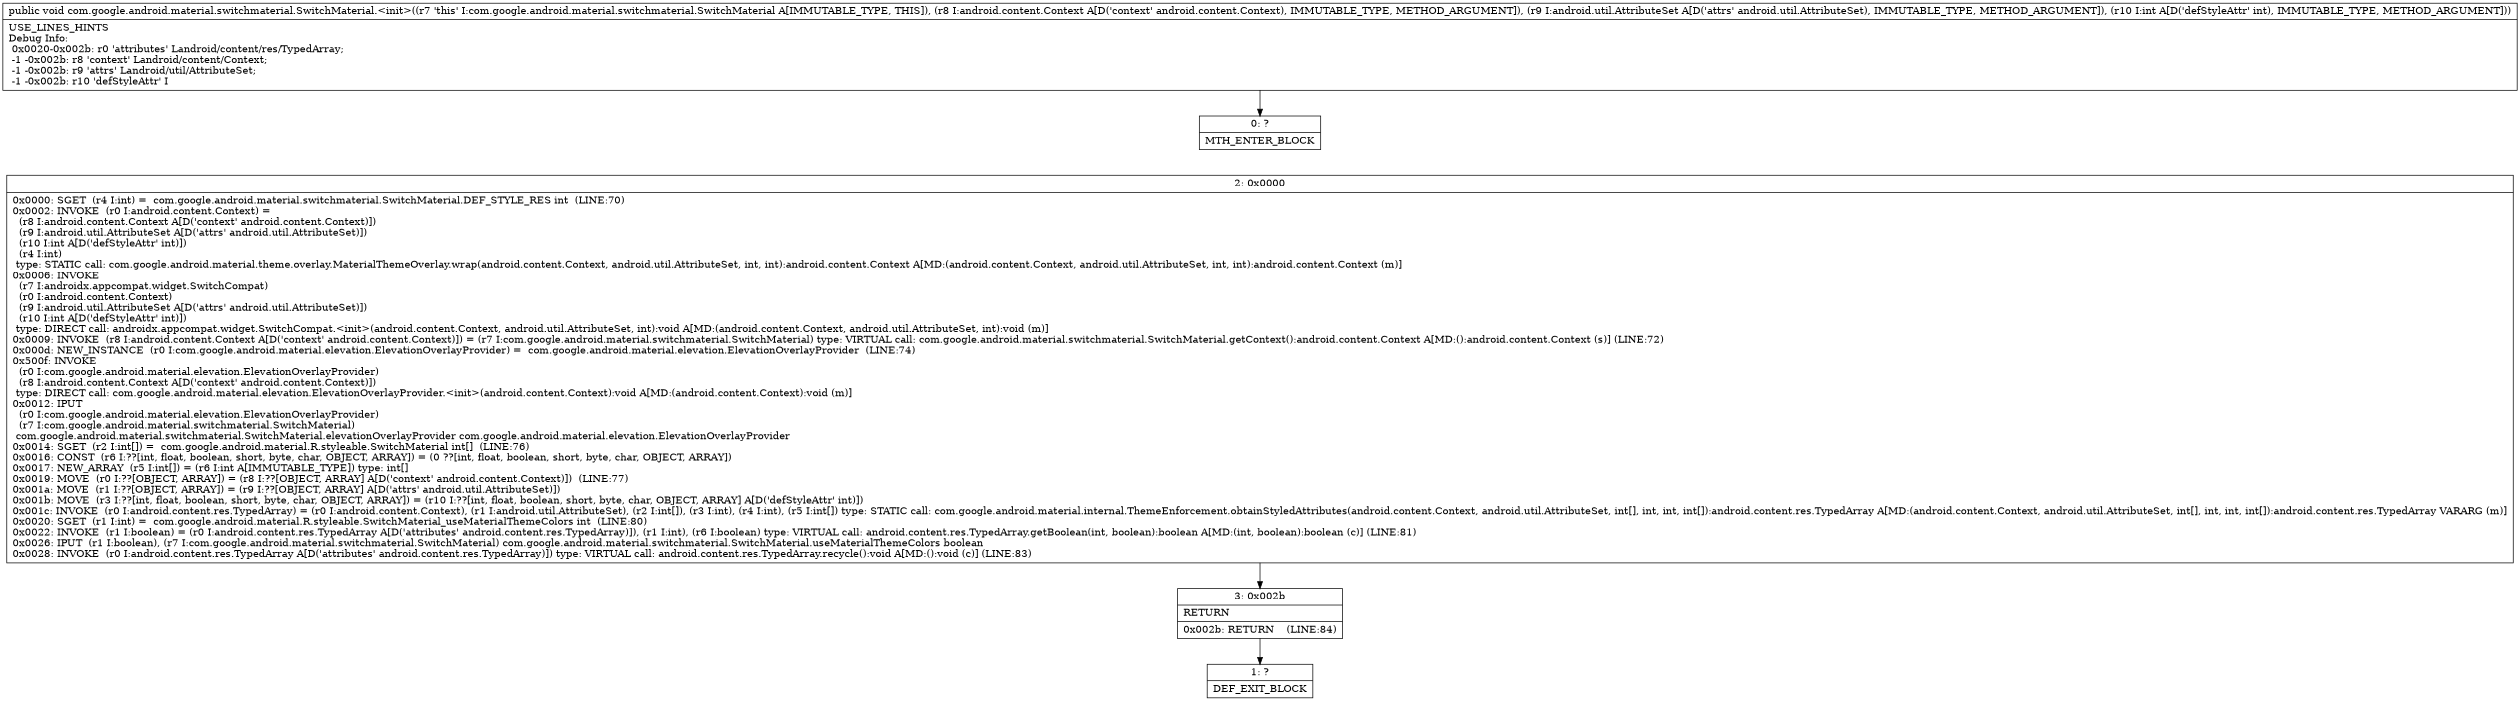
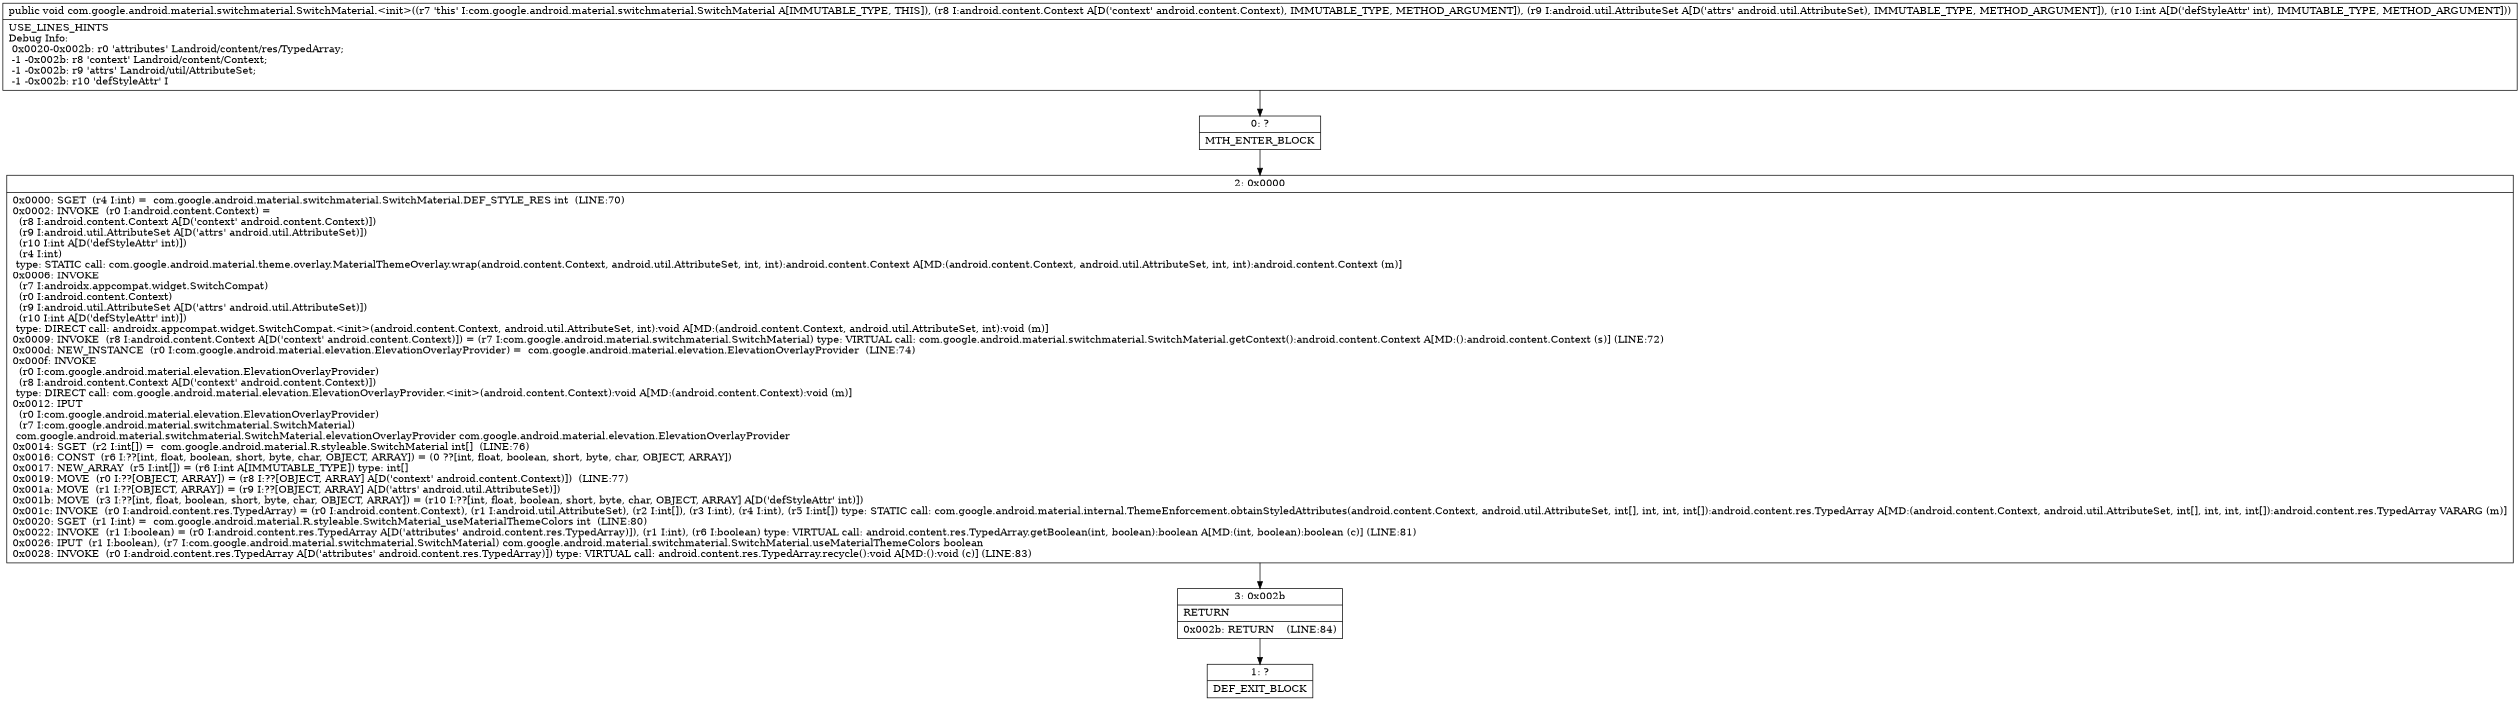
none -> (1260, 159)
(58, 361) -> (58, 361)
